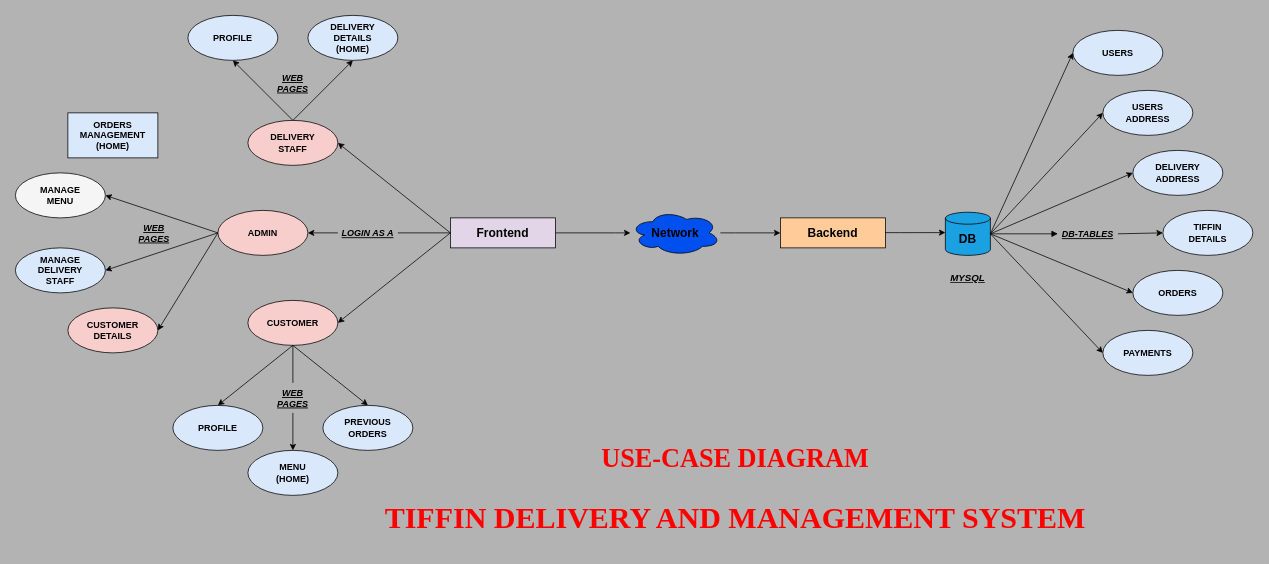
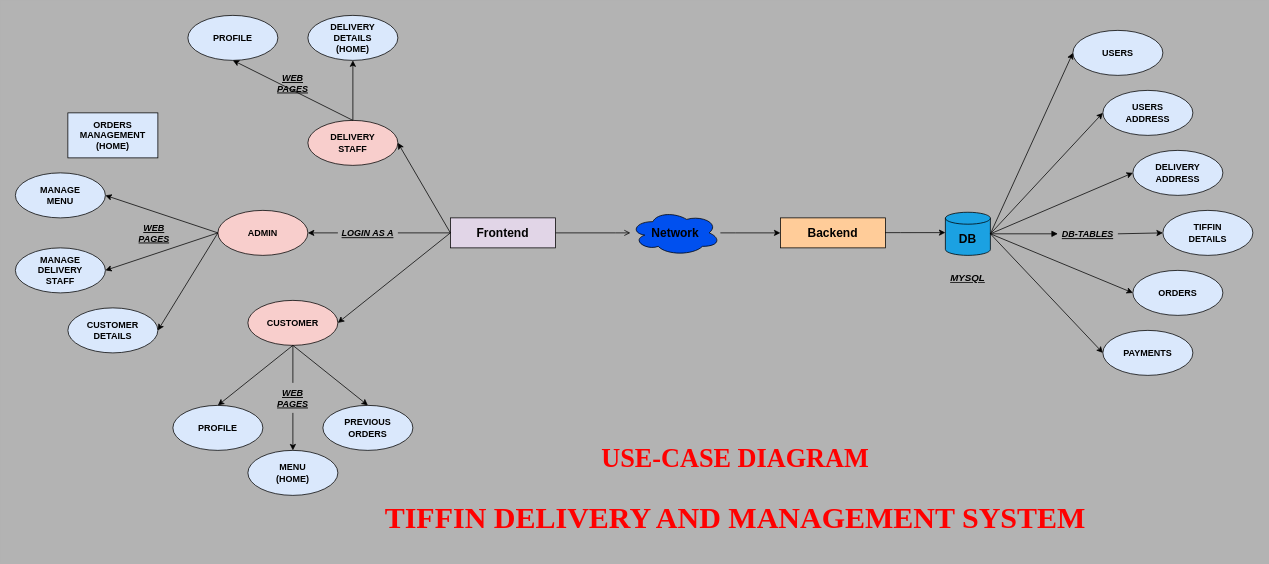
(293, 143) -> (353, 143)
(60, 195) -> (60, 195)
(624, 233) -> (625, 233)
(113, 330) -> (113, 330)
